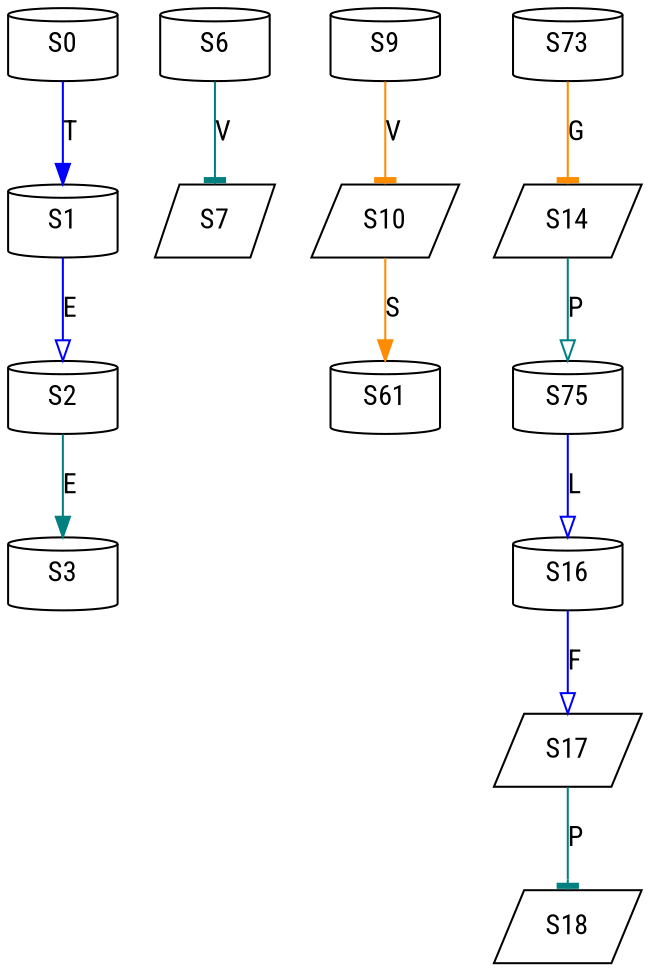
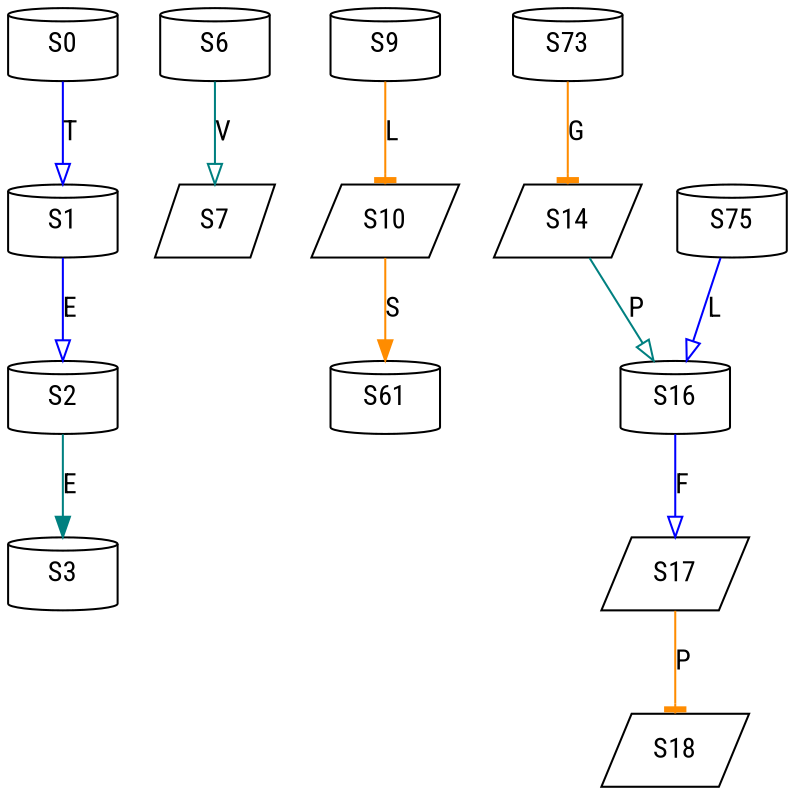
(63, 123) -> (63, 123)
(215, 128) -> (215, 123)
(393, 133) -> (392, 133)
(568, 299) -> (616, 301)
(568, 833) -> (675, 657)
